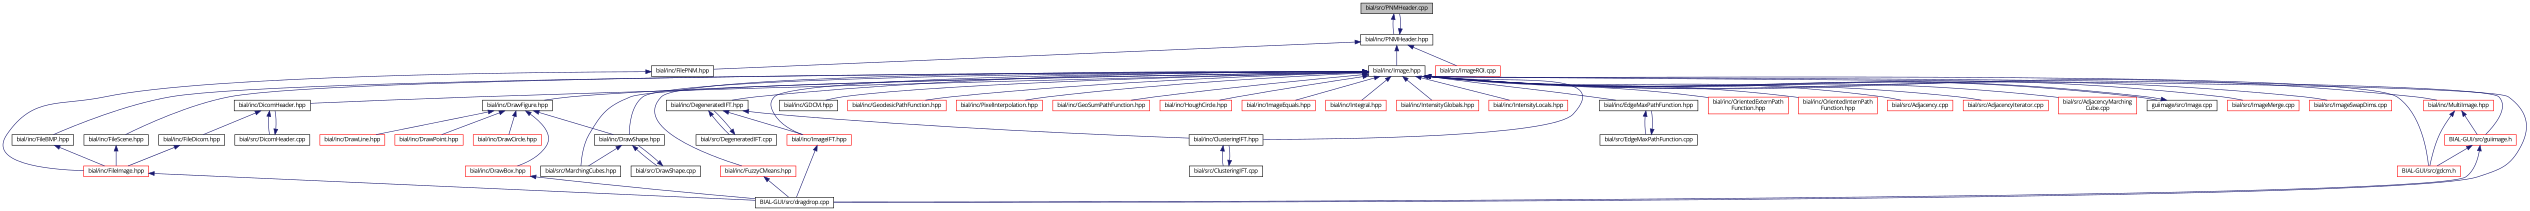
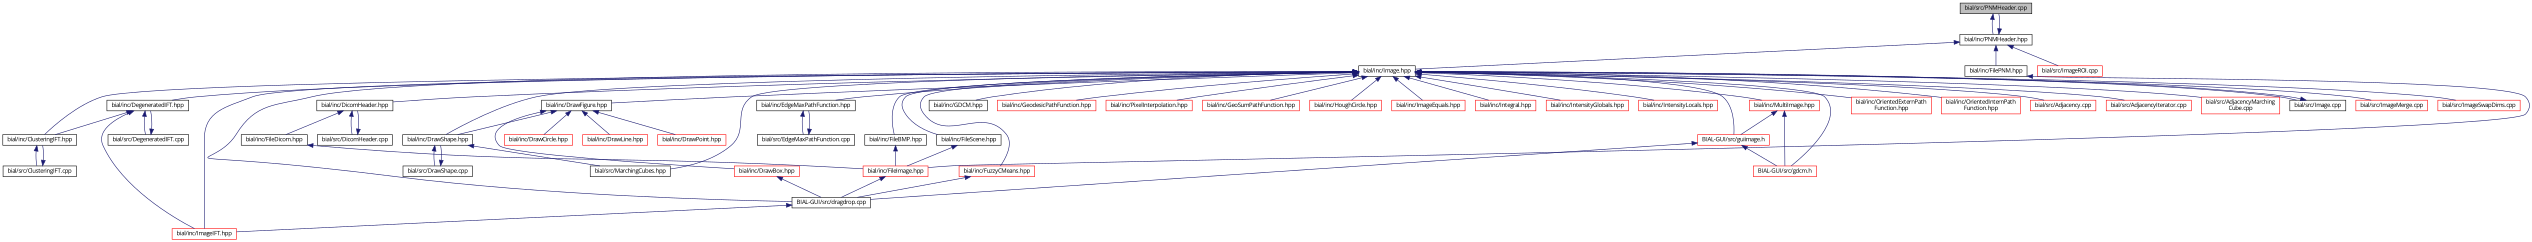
(2182, 106) -> (2318, 106)
(806, 174) -> (511, 219)
